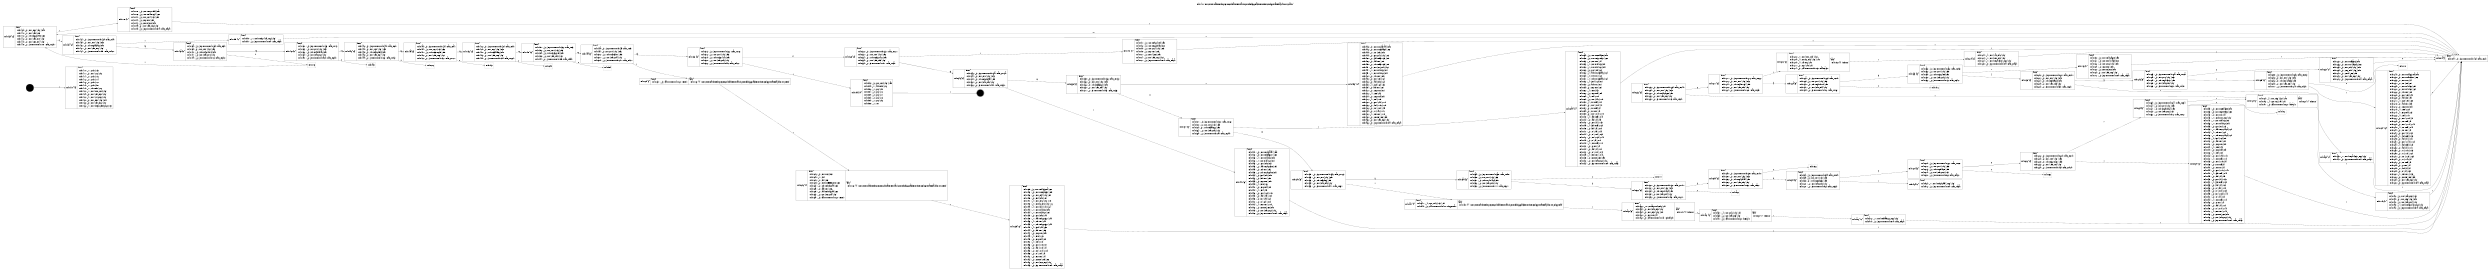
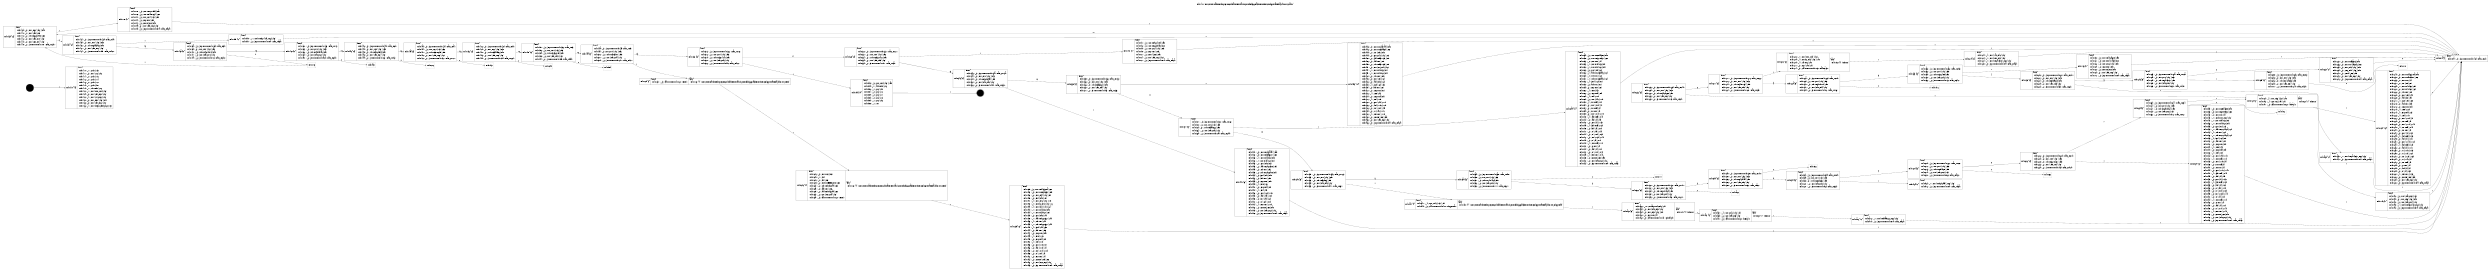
(2340, 101) -> (2344, 114)
